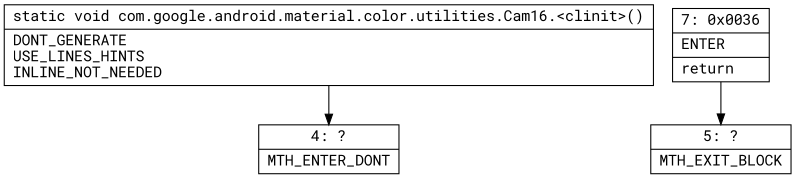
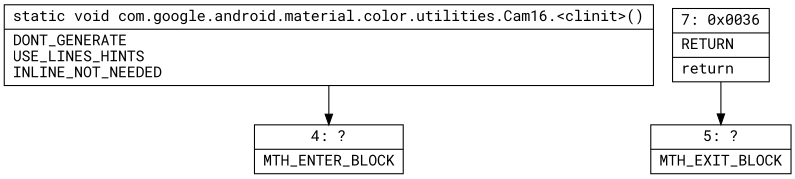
(703, 45) -> (708, 45)
(329, 161) -> (329, 161)
